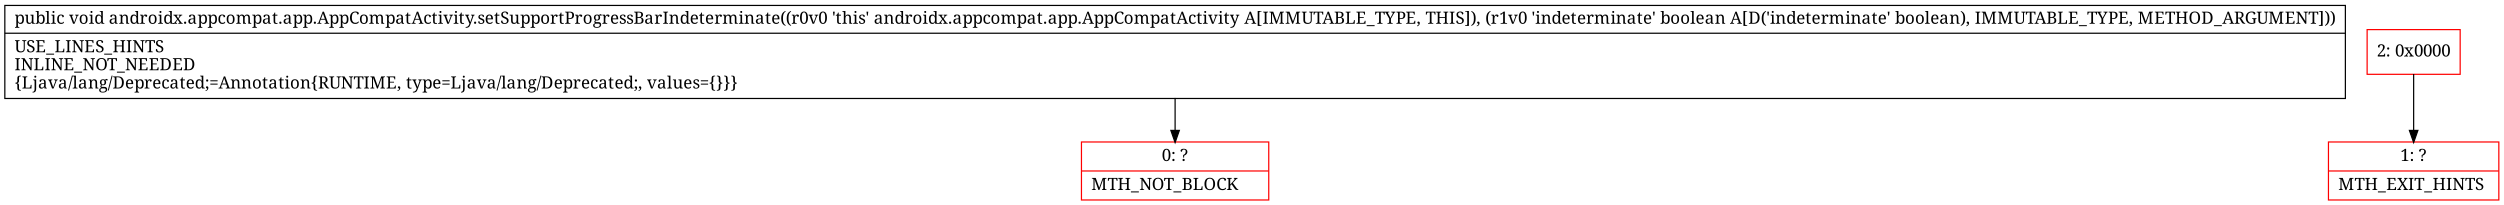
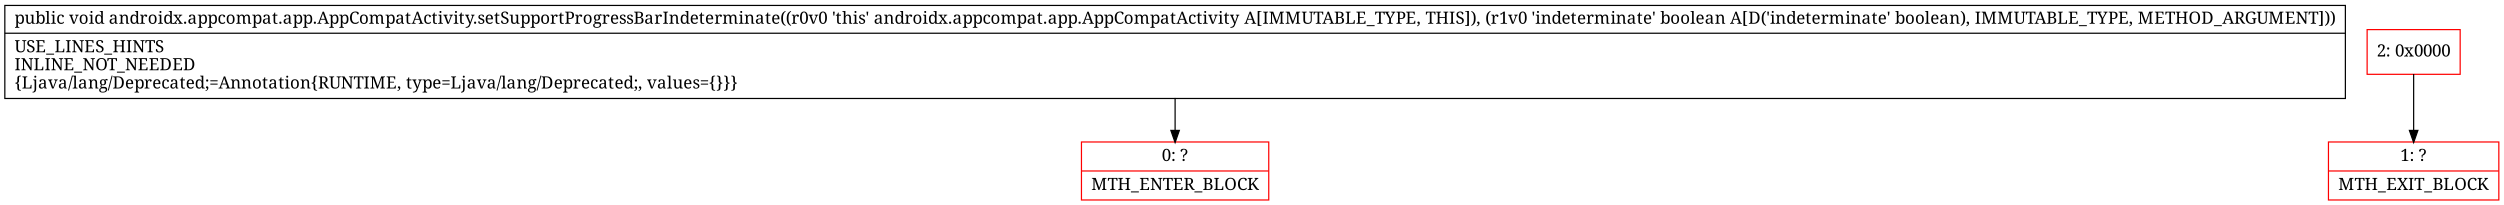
(1165, 185) -> (1175, 185)
(2411, 185) -> (2414, 185)
